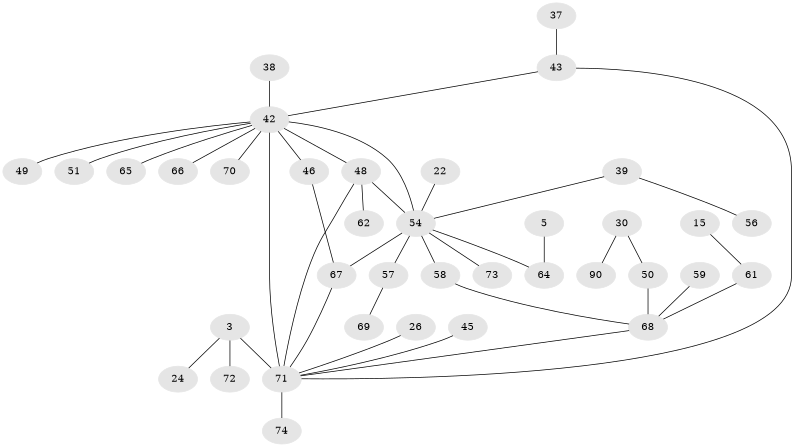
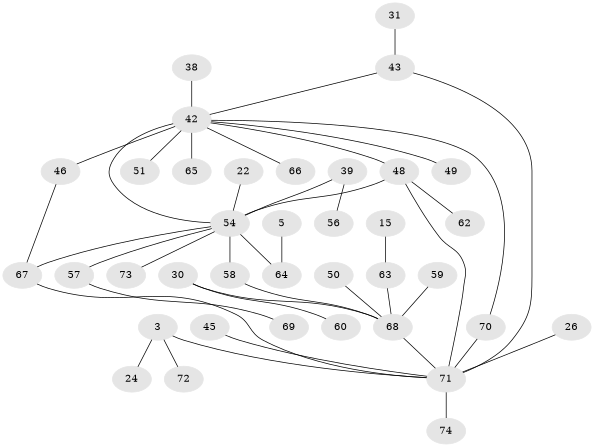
(556, 16) -> (395, 16)
(635, 249) -> (285, 301)
(270, 250) -> (466, 353)
(596, 275) -> (341, 327)
(752, 275) -> (386, 275)
